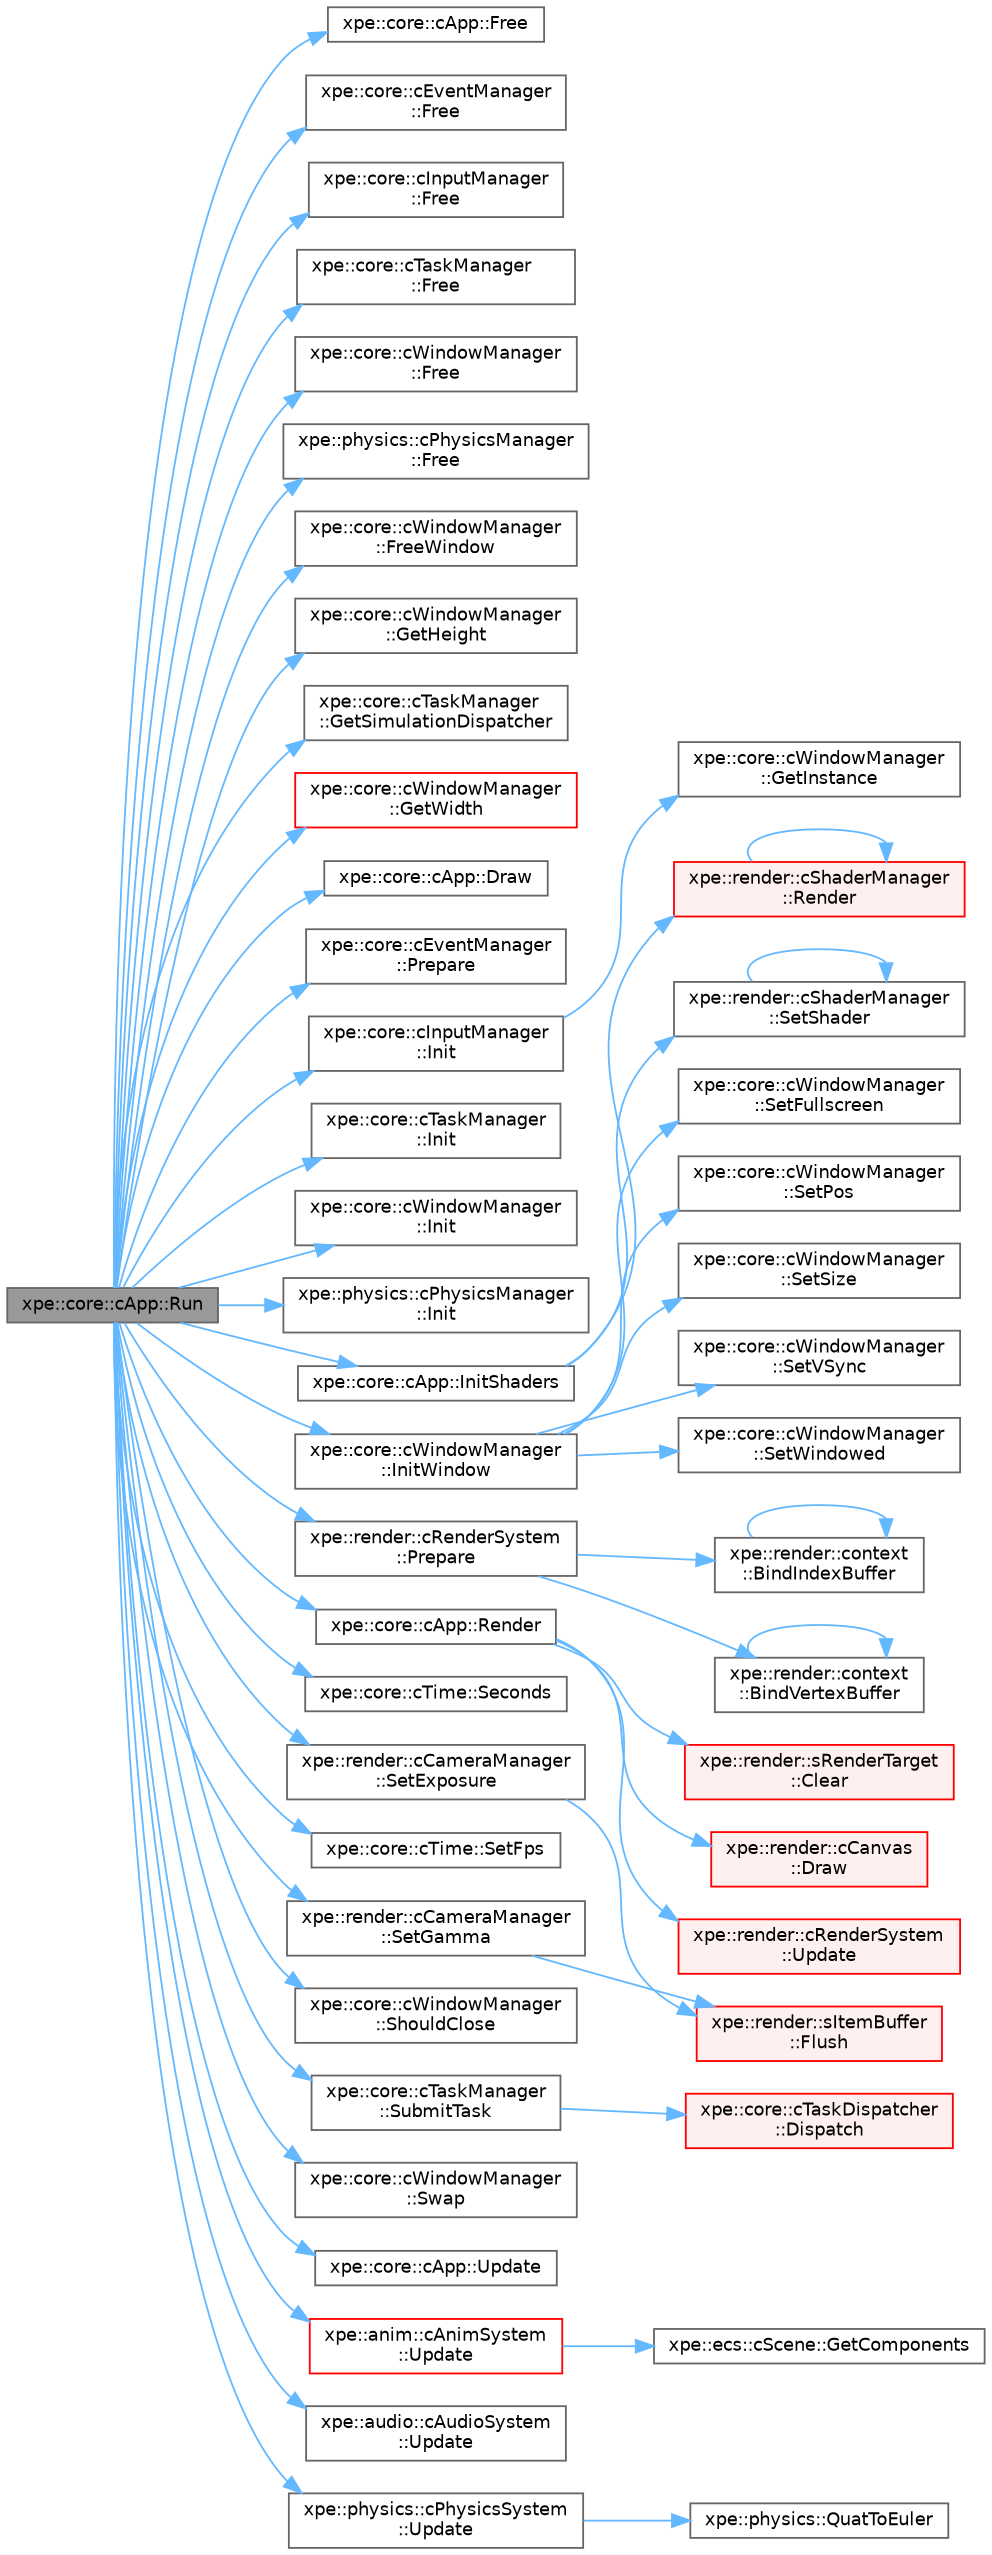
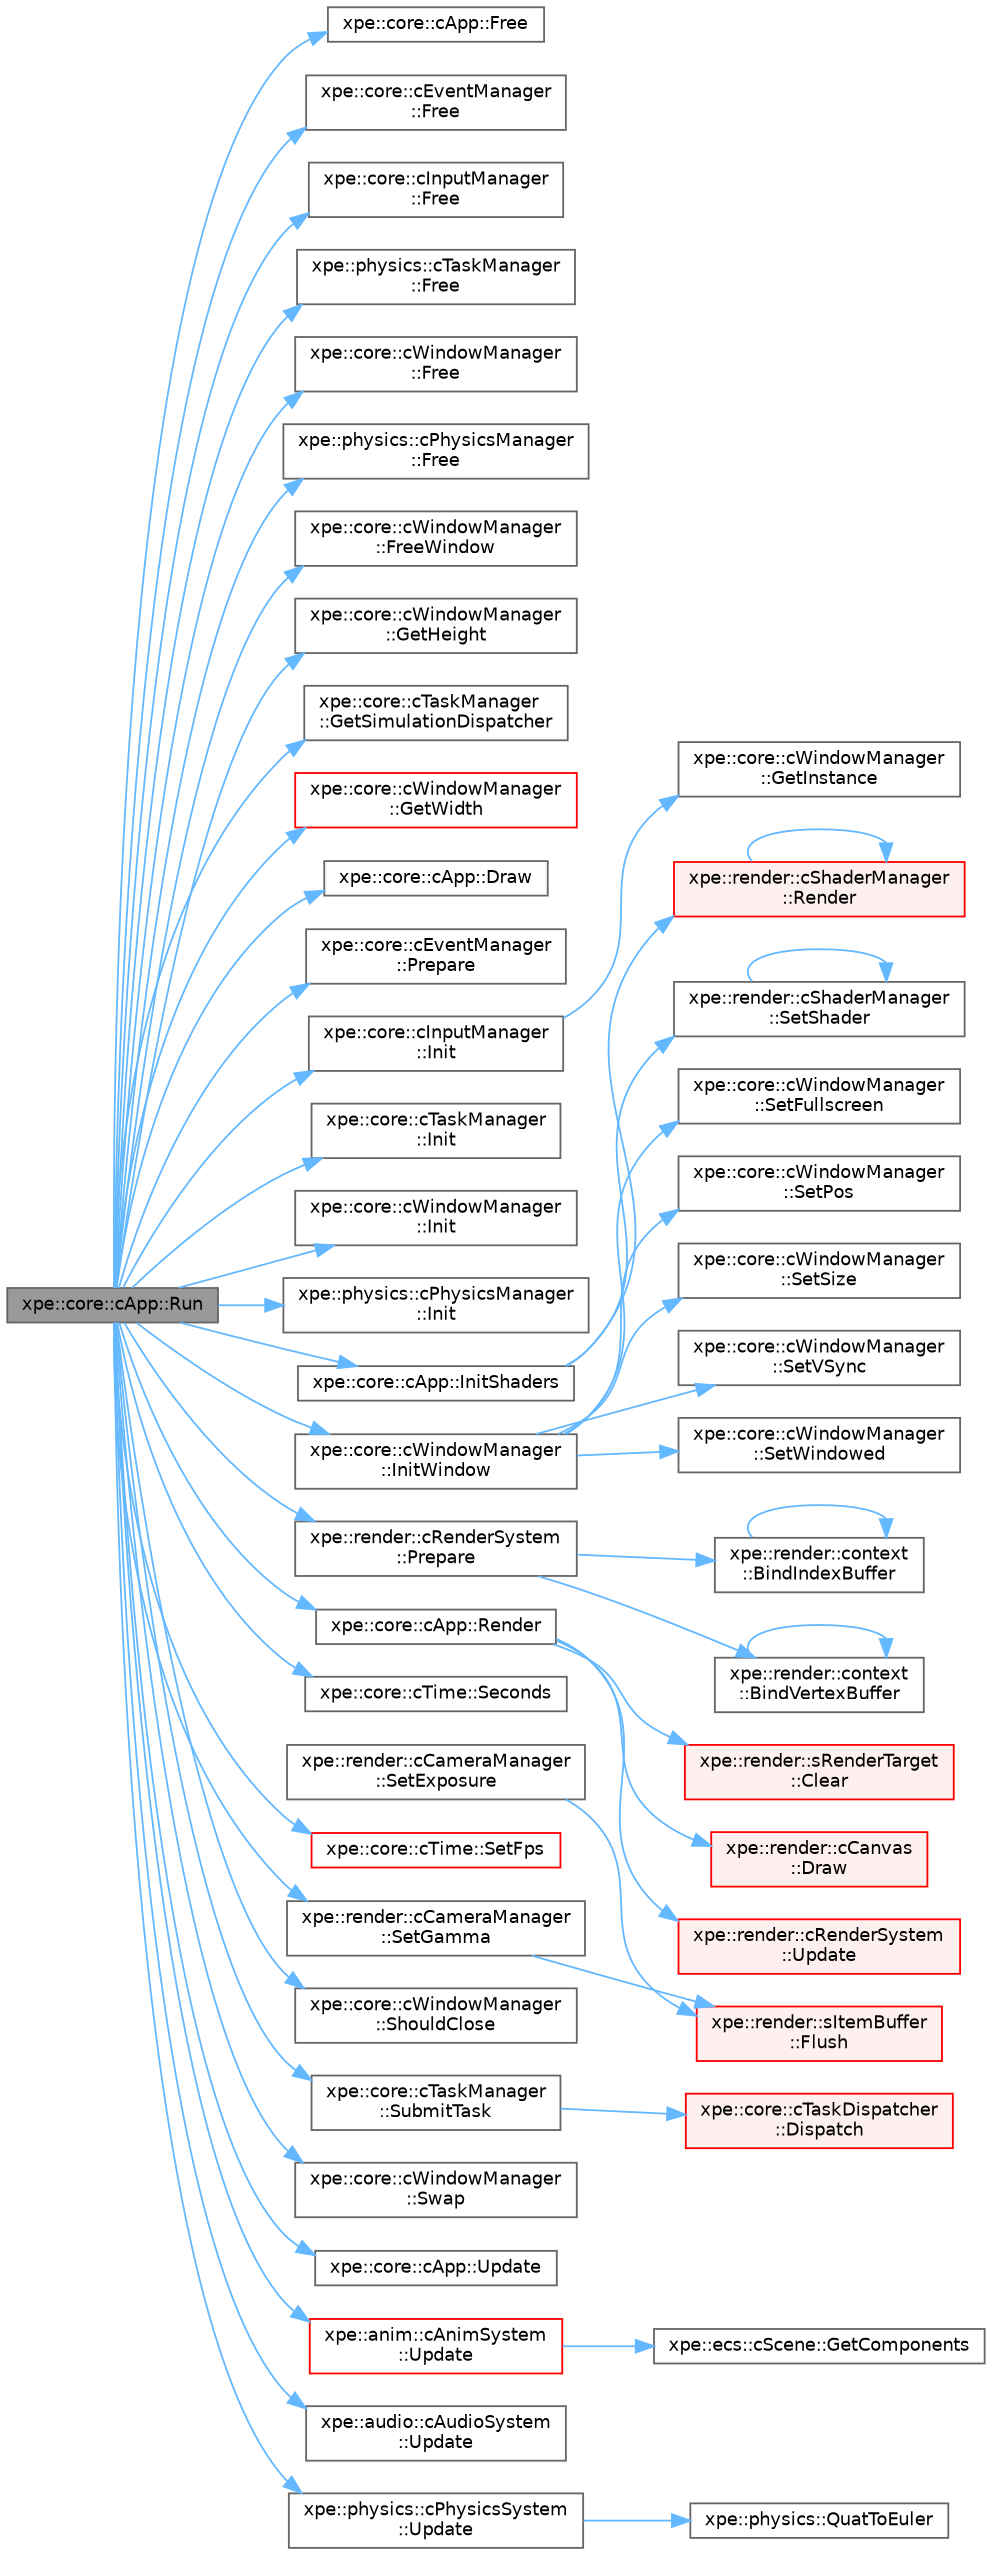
(436, 277) -> (436, 277)
(169, 1545) -> none
(436, 1850) -> (436, 1850)
